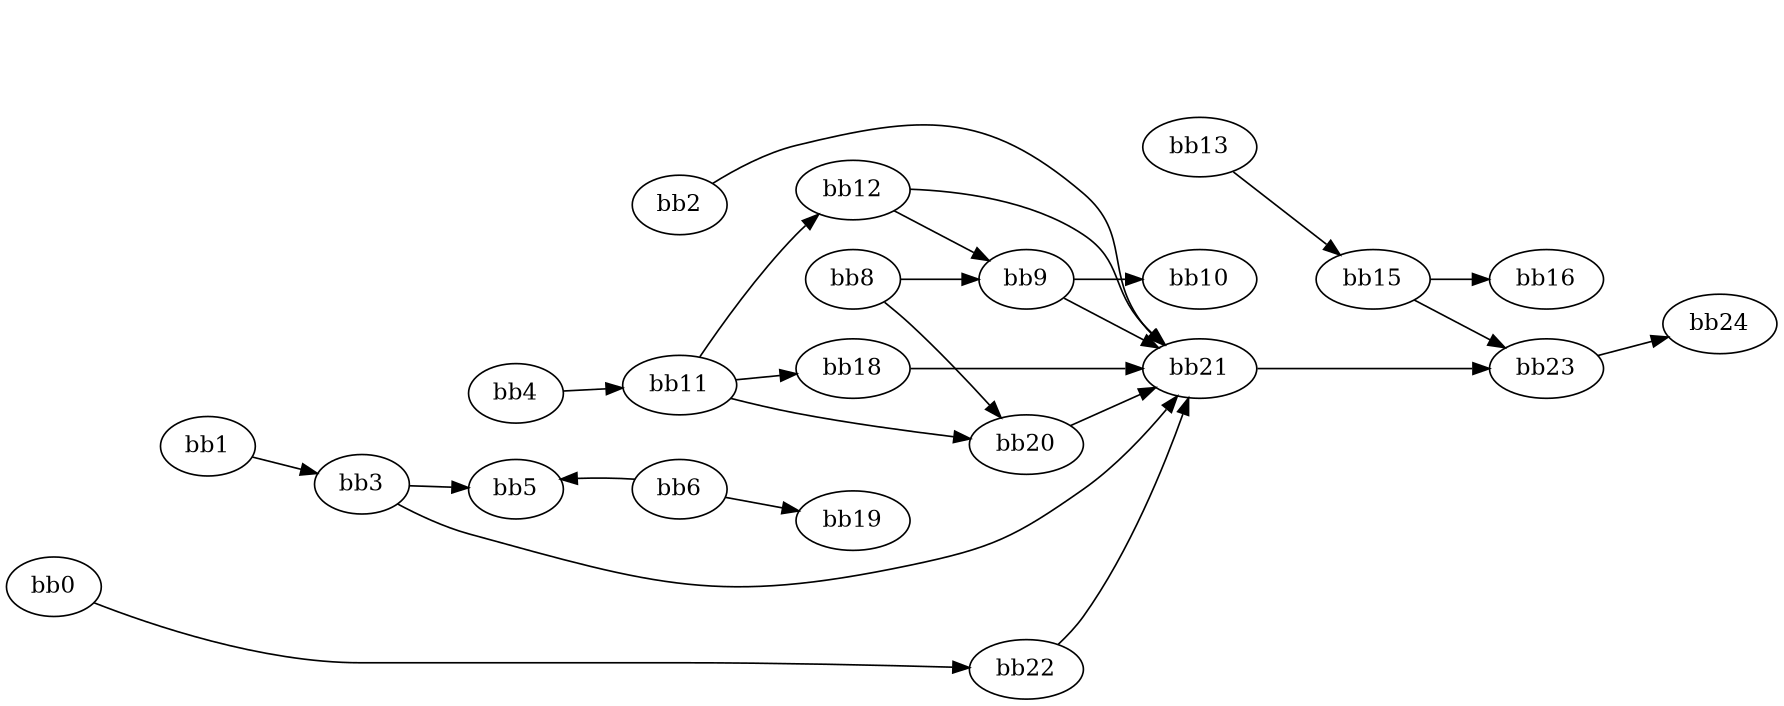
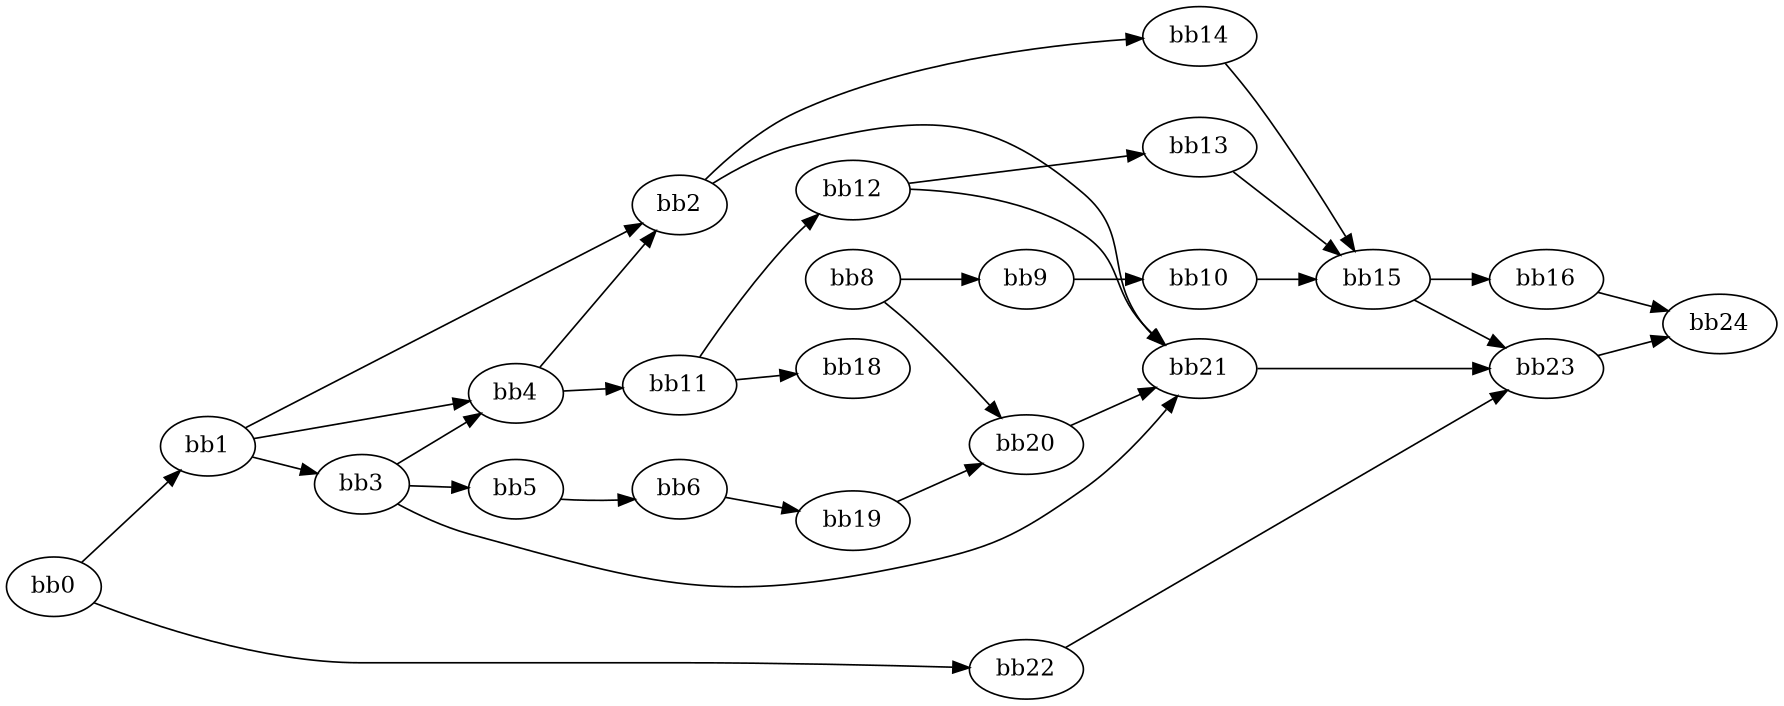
none -> (1200, 36)
(934, 232) -> (1018, 170)
none -> (1278, 279)
none -> (1625, 299)
none -> (593, 305)
(1104, 319) -> none
none -> (436, 329)
(1018, 369) -> none
none -> (354, 421)
(842, 421) -> (932, 486)
none -> (432, 443)
(606, 478) -> (589, 500)
none -> (125, 522)
(1131, 535) -> (1279, 523)
